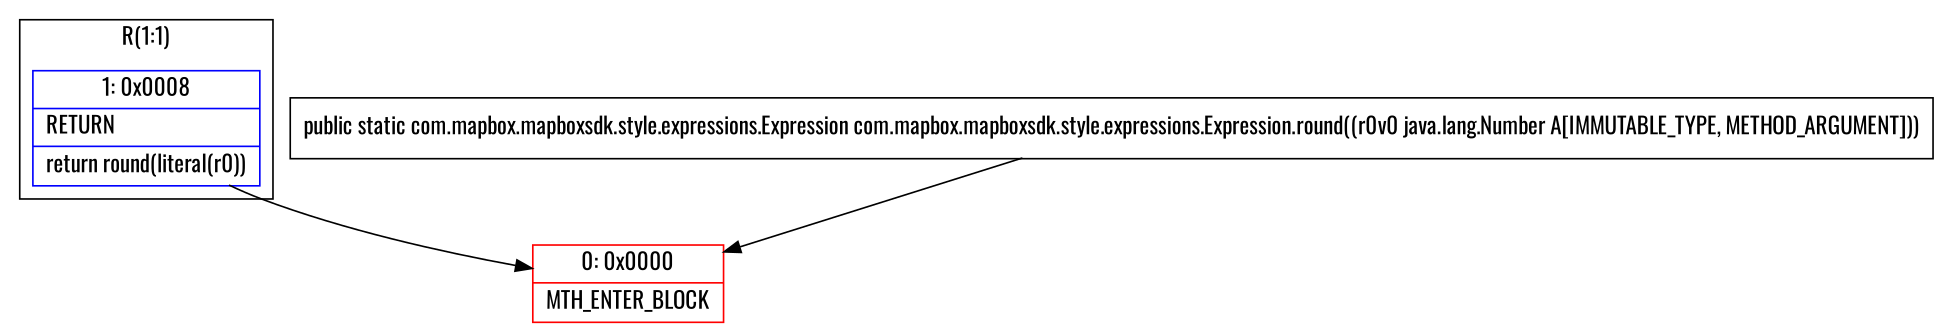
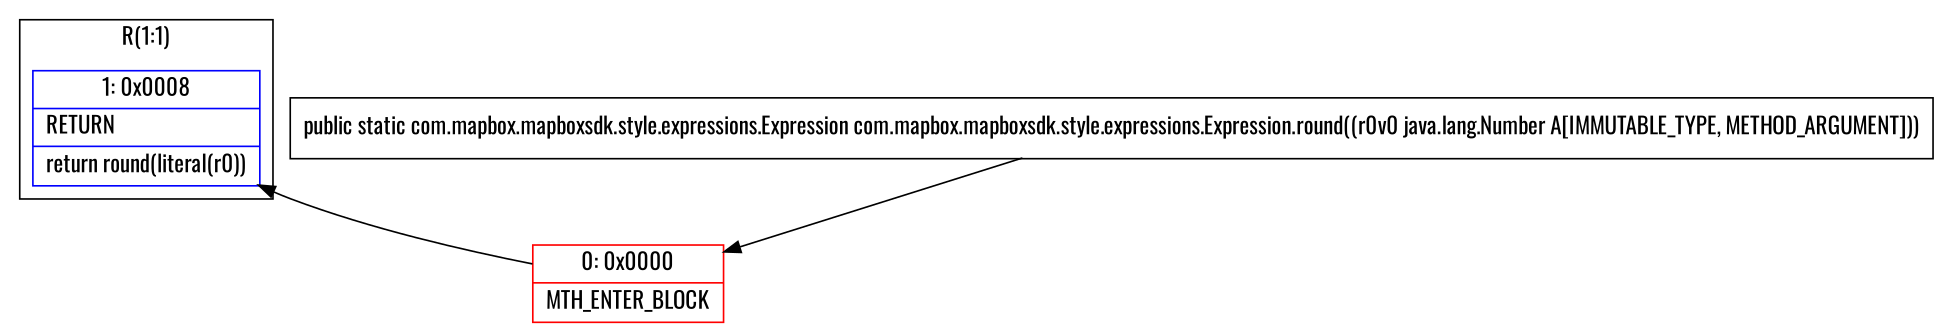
(370, 233) -> (401, 234)
